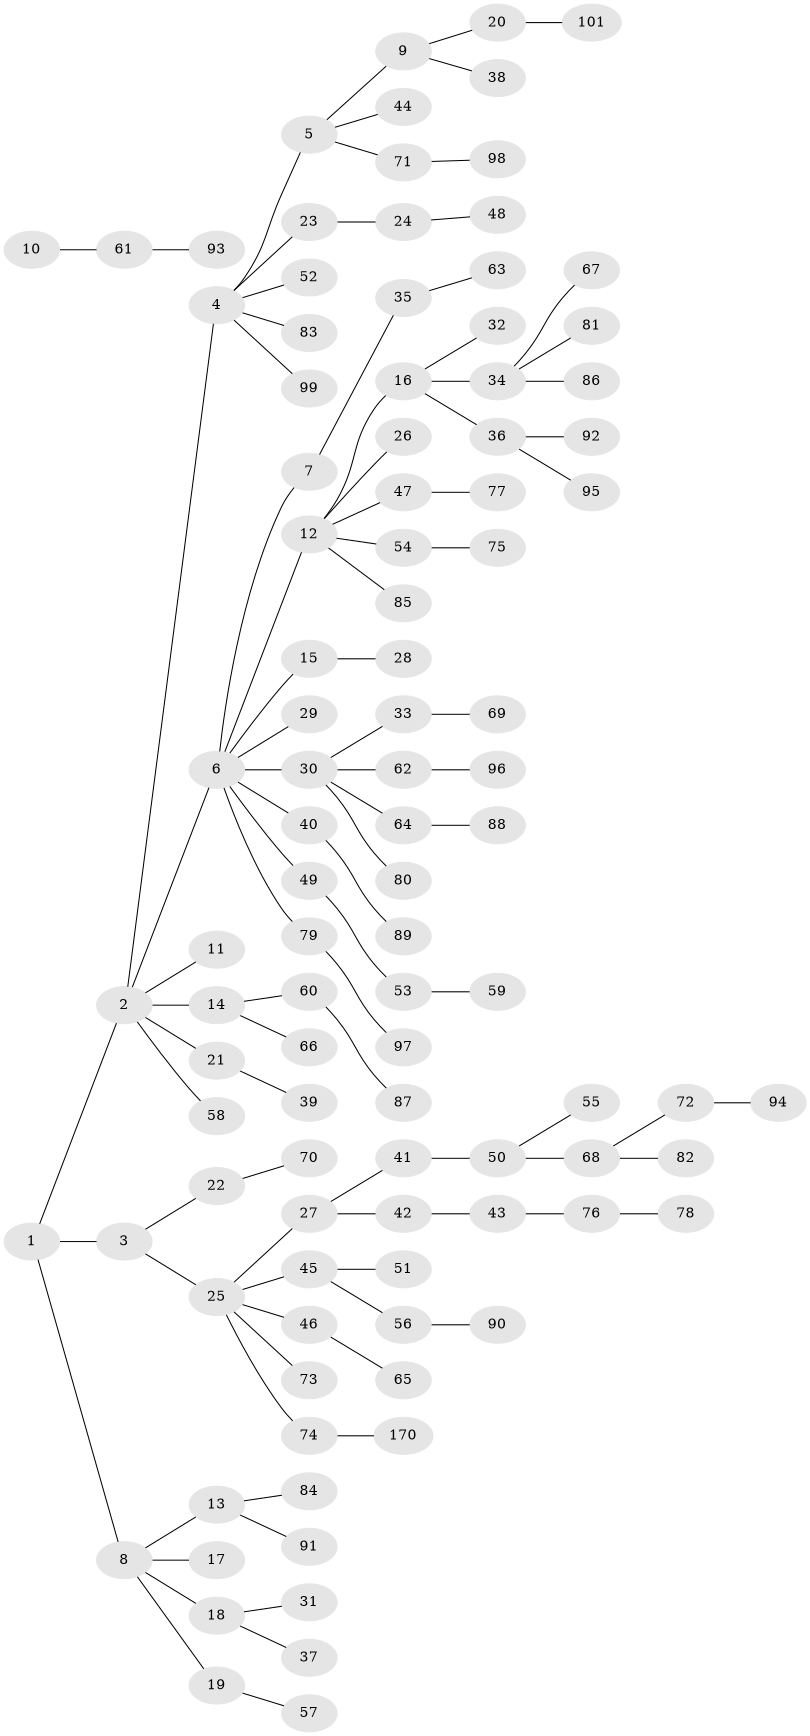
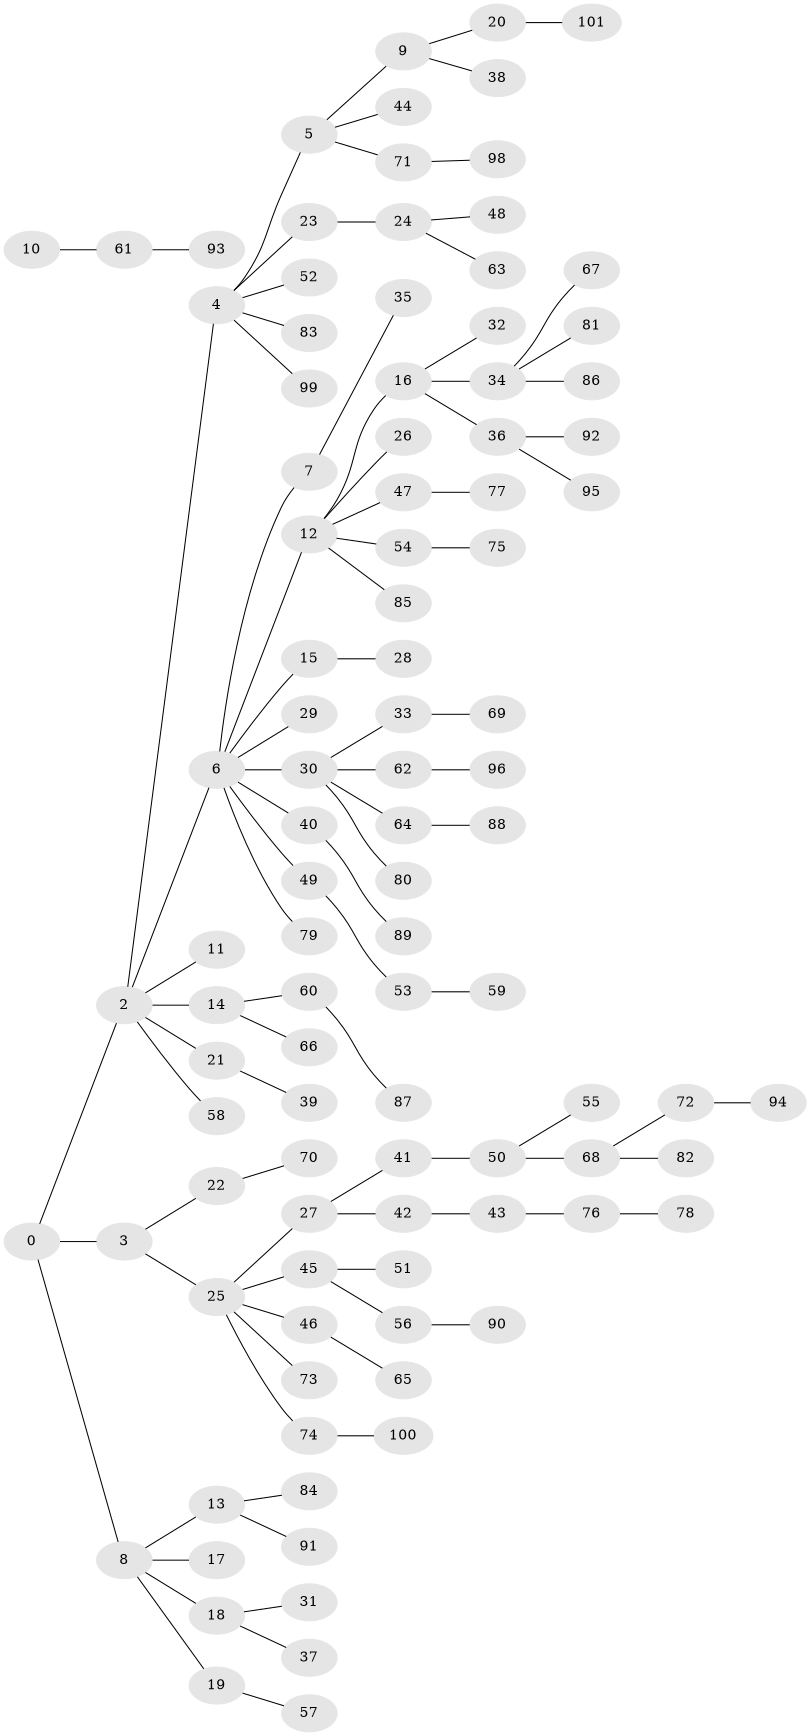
(451, 284) -> (451, 246)
(404, 1047) -> none
(32, 1242) -> (32, 1242)
(404, 1436) -> (404, 1436)
